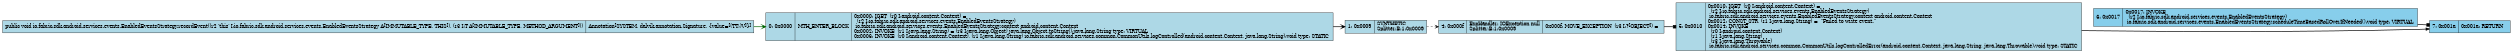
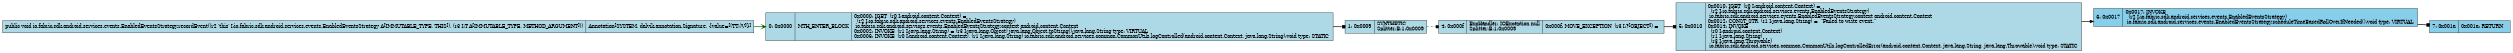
(1337, 27) -> (1337, 27)
(1431, 27) -> (1431, 27)
(2254, 31) -> (2086, 22)
